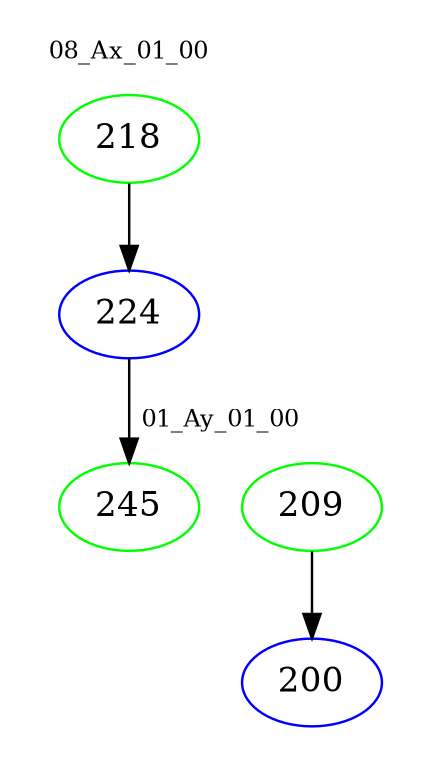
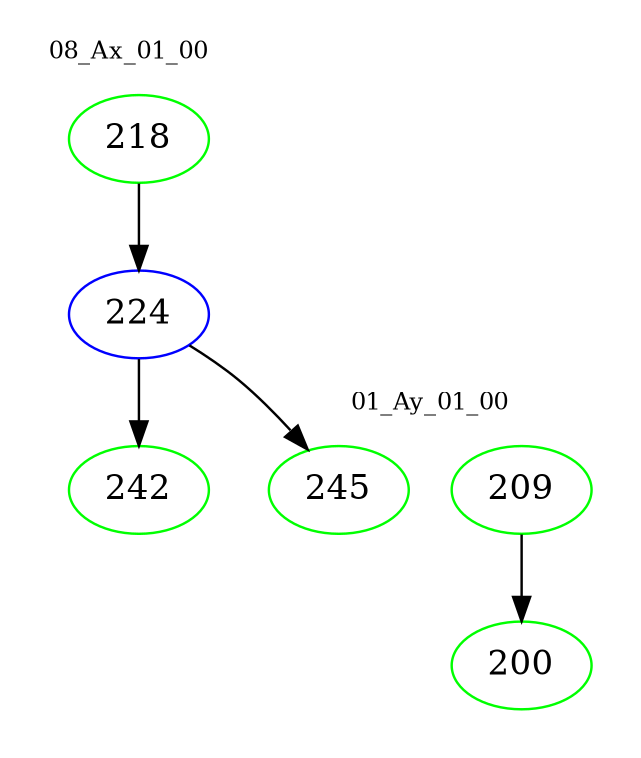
none -> (139, 490)
(312, 682) -> (522, 665)
